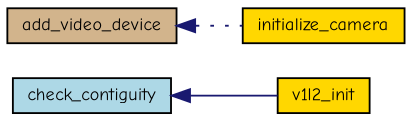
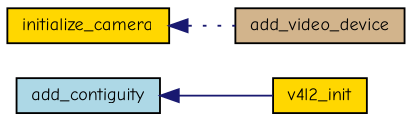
(219, 26) -> (212, 26)
(92, 96) -> (88, 96)
(324, 96) -> (320, 96)
